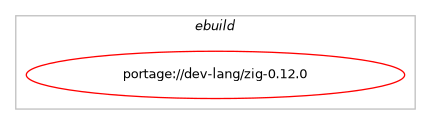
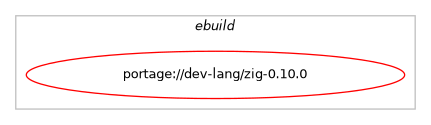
(215, 75) -> (215, 75)
